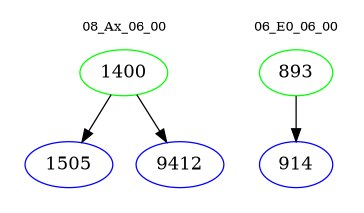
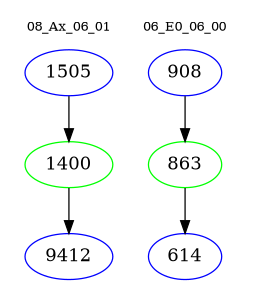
(124, 27) -> (69, 27)
none -> (185, 73)
(296, 73) -> (185, 165)
(100, 113) -> (69, 112)
(296, 165) -> (185, 257)
